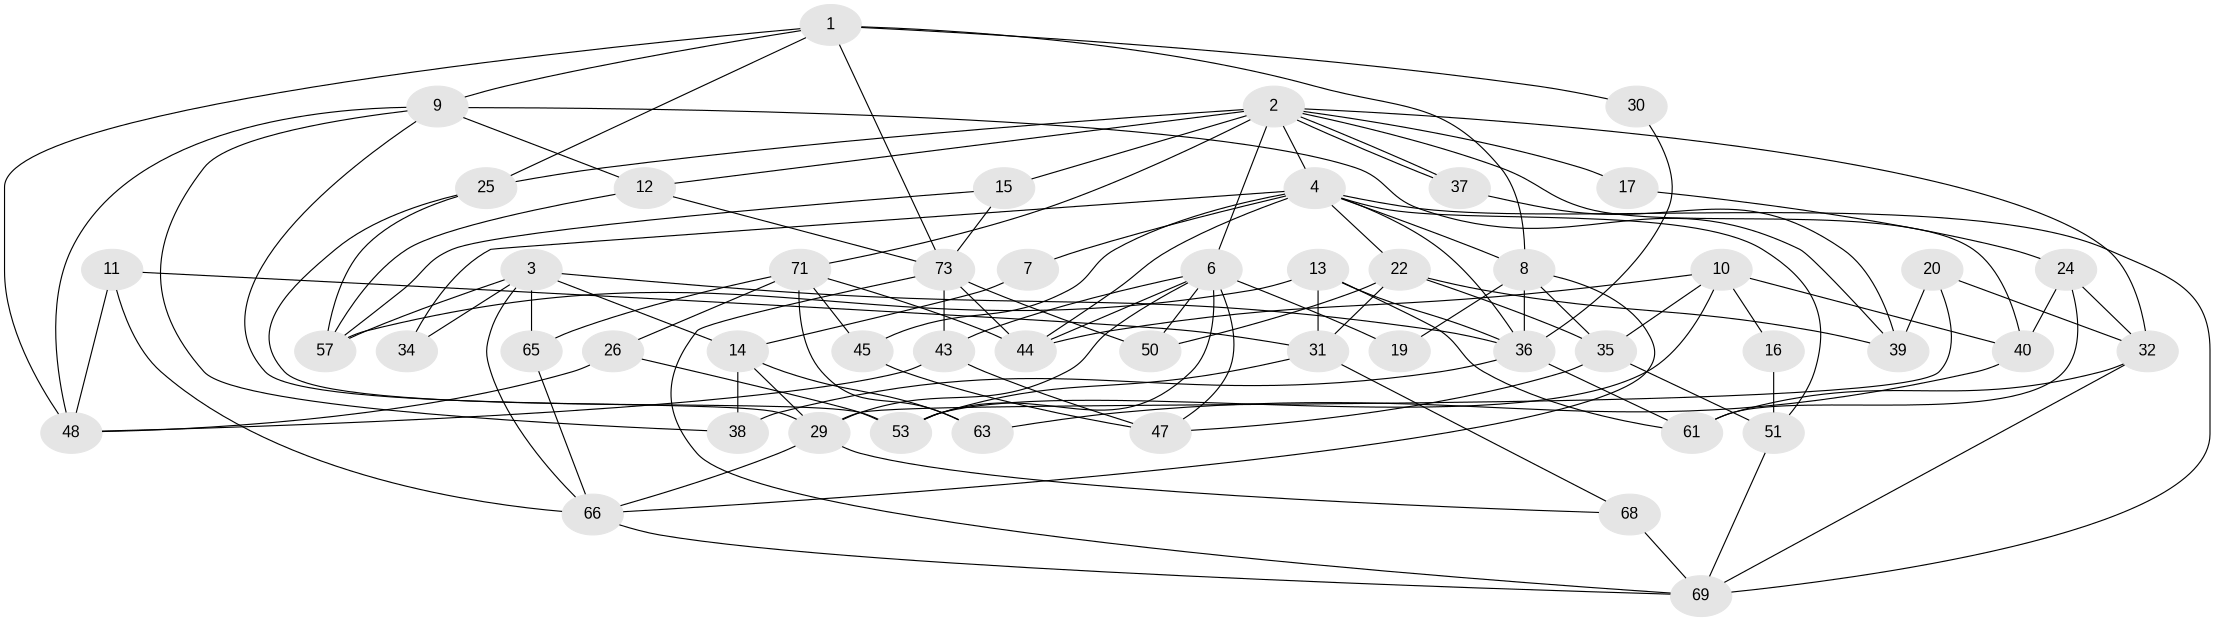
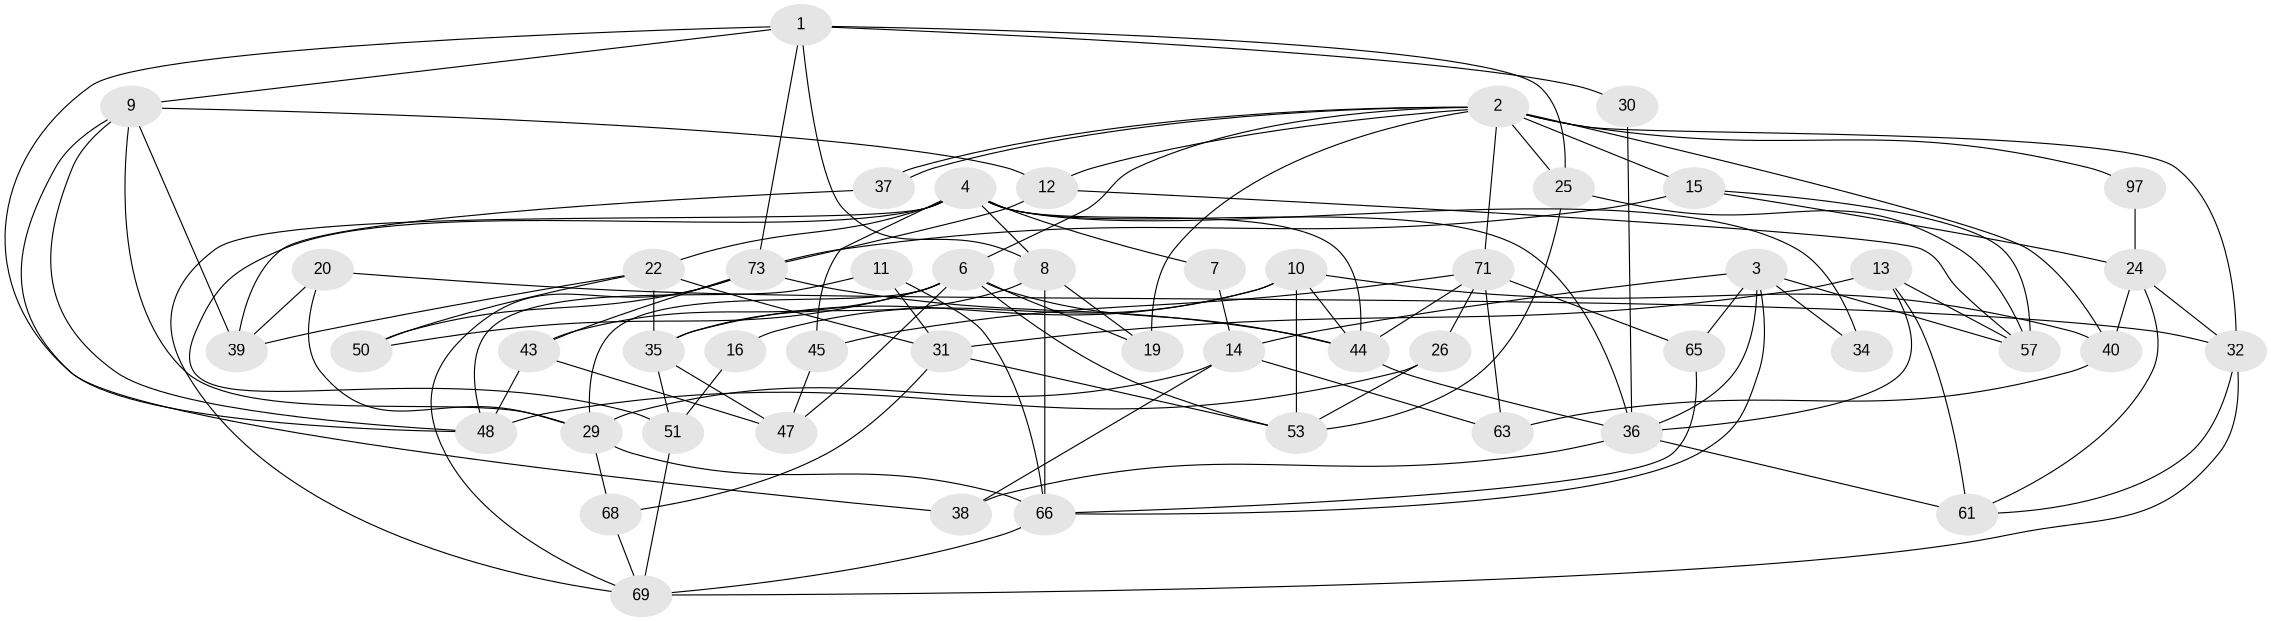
(1294, 146) -> (1270, 175)
(1627, 188) -> (2135, 188)
none -> (1944, 231)
(1524, 307) -> (1487, 397)
